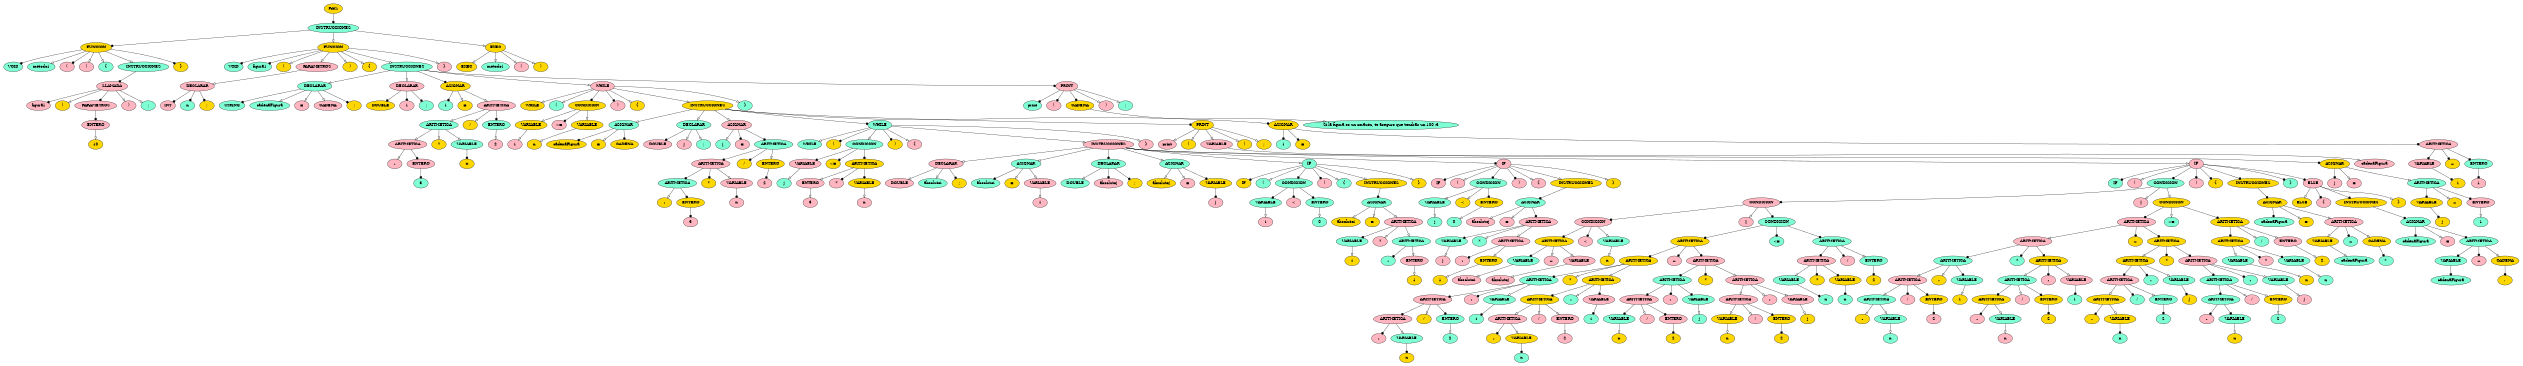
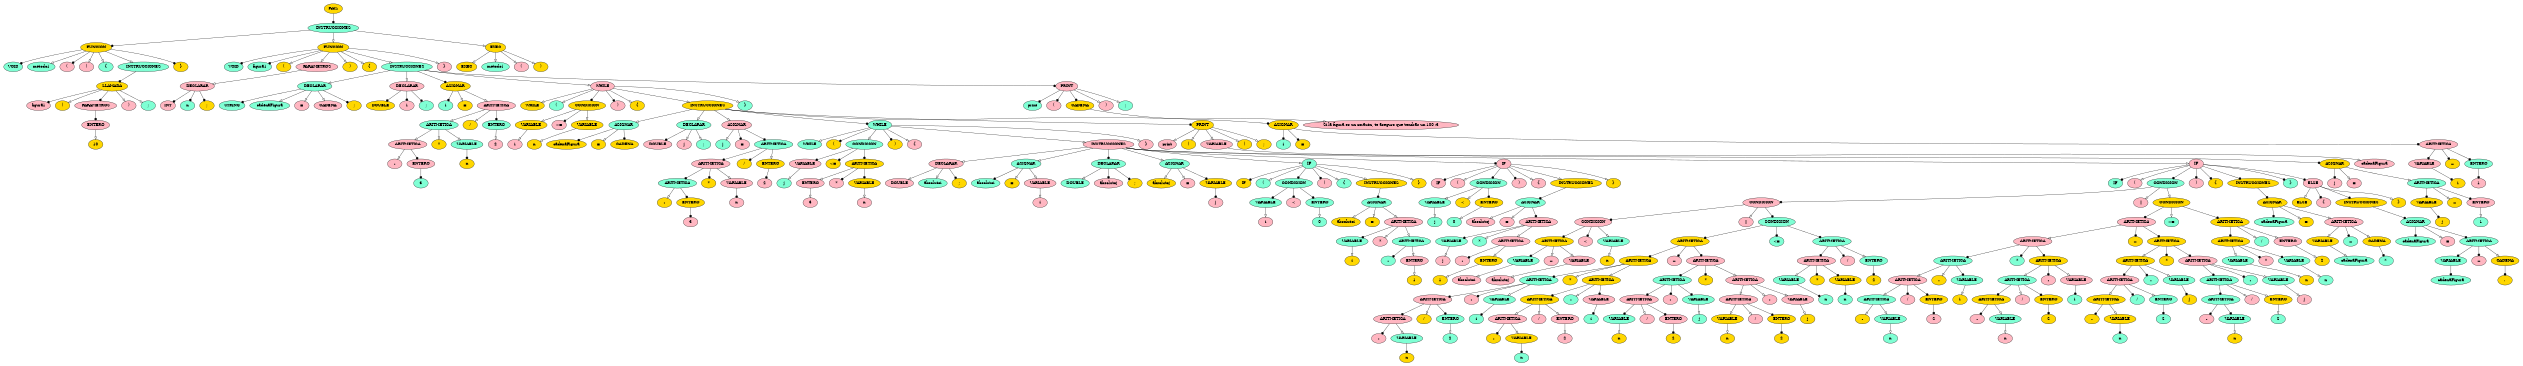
(112, 86) -> (112, 86)
(1381, 125) -> (1381, 125)
